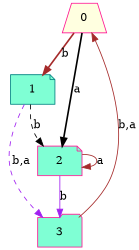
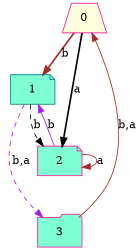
(60, 192) -> (48, 129)
